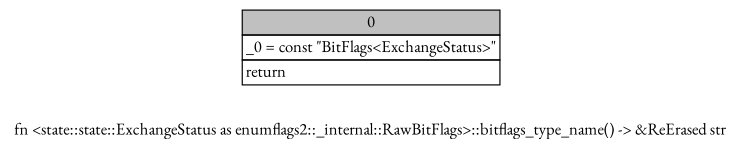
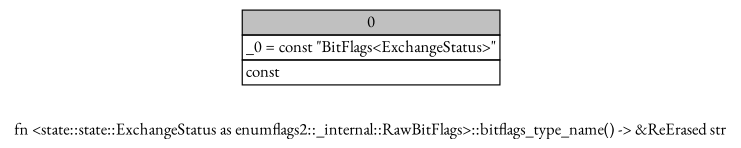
(266, 72) -> (263, 72)
